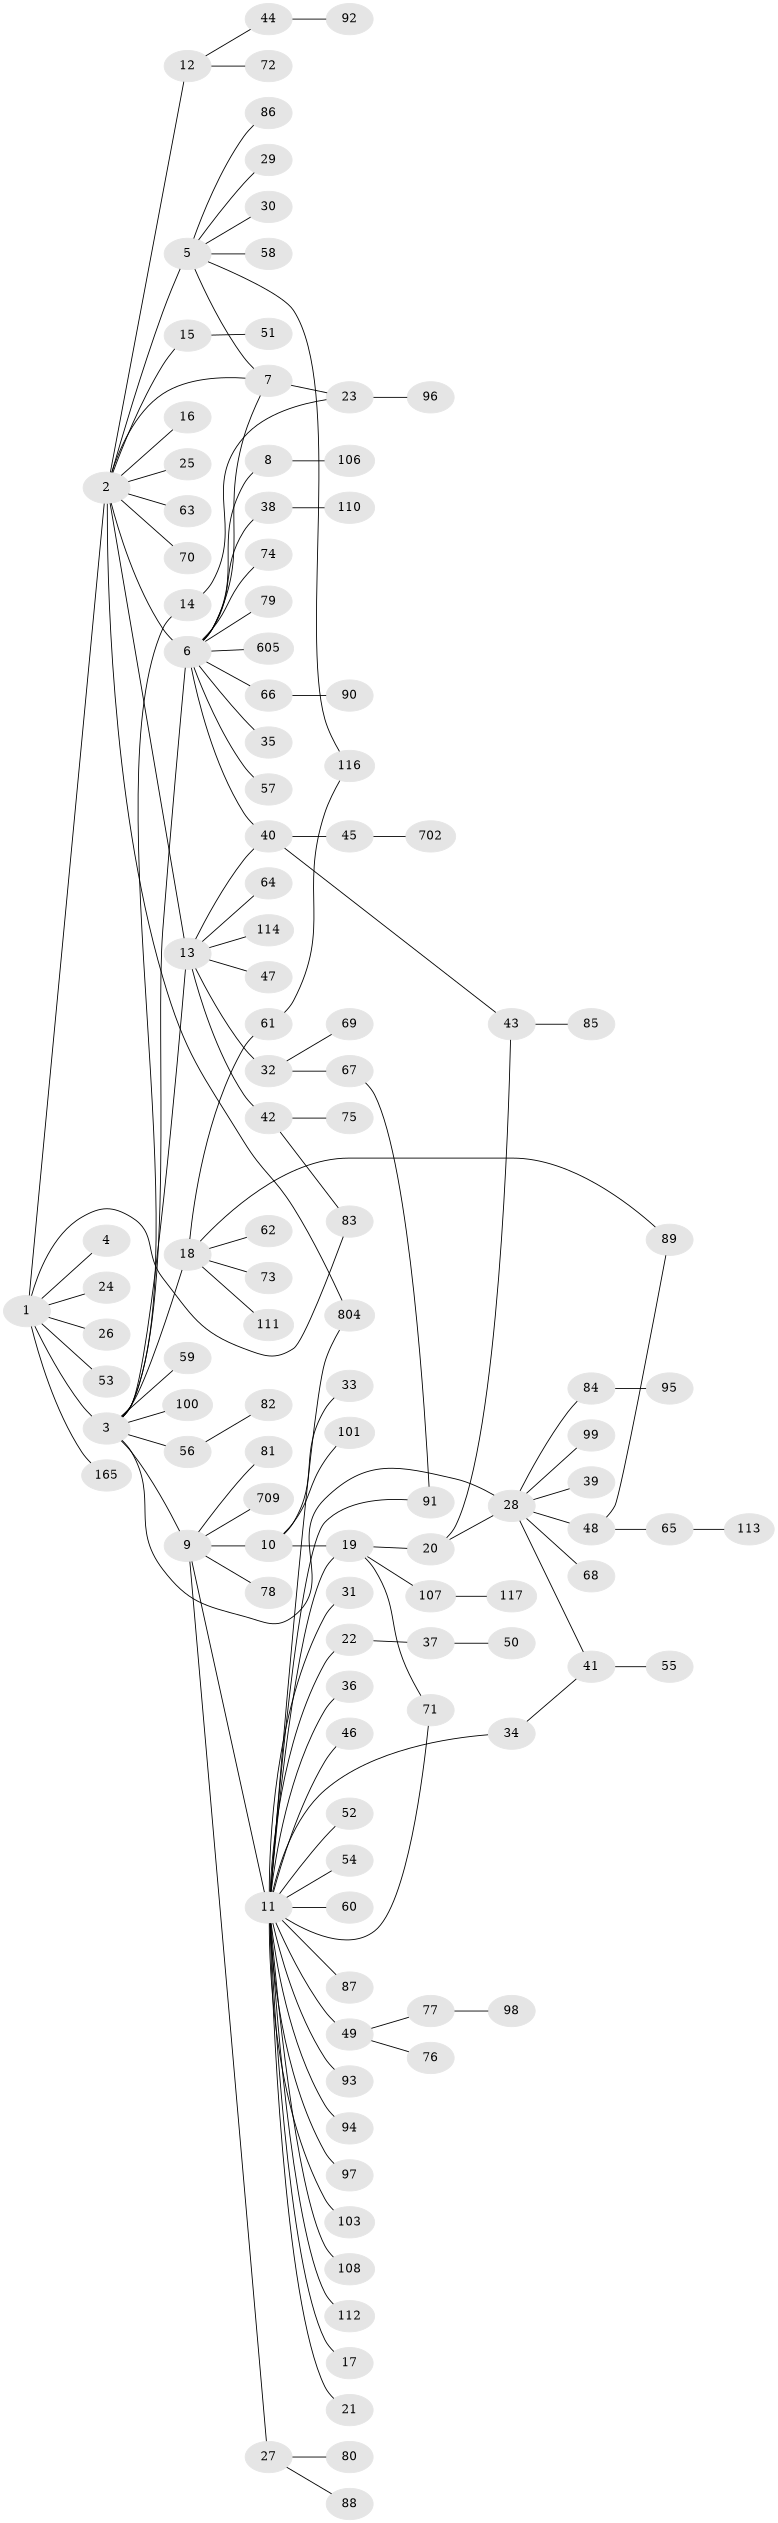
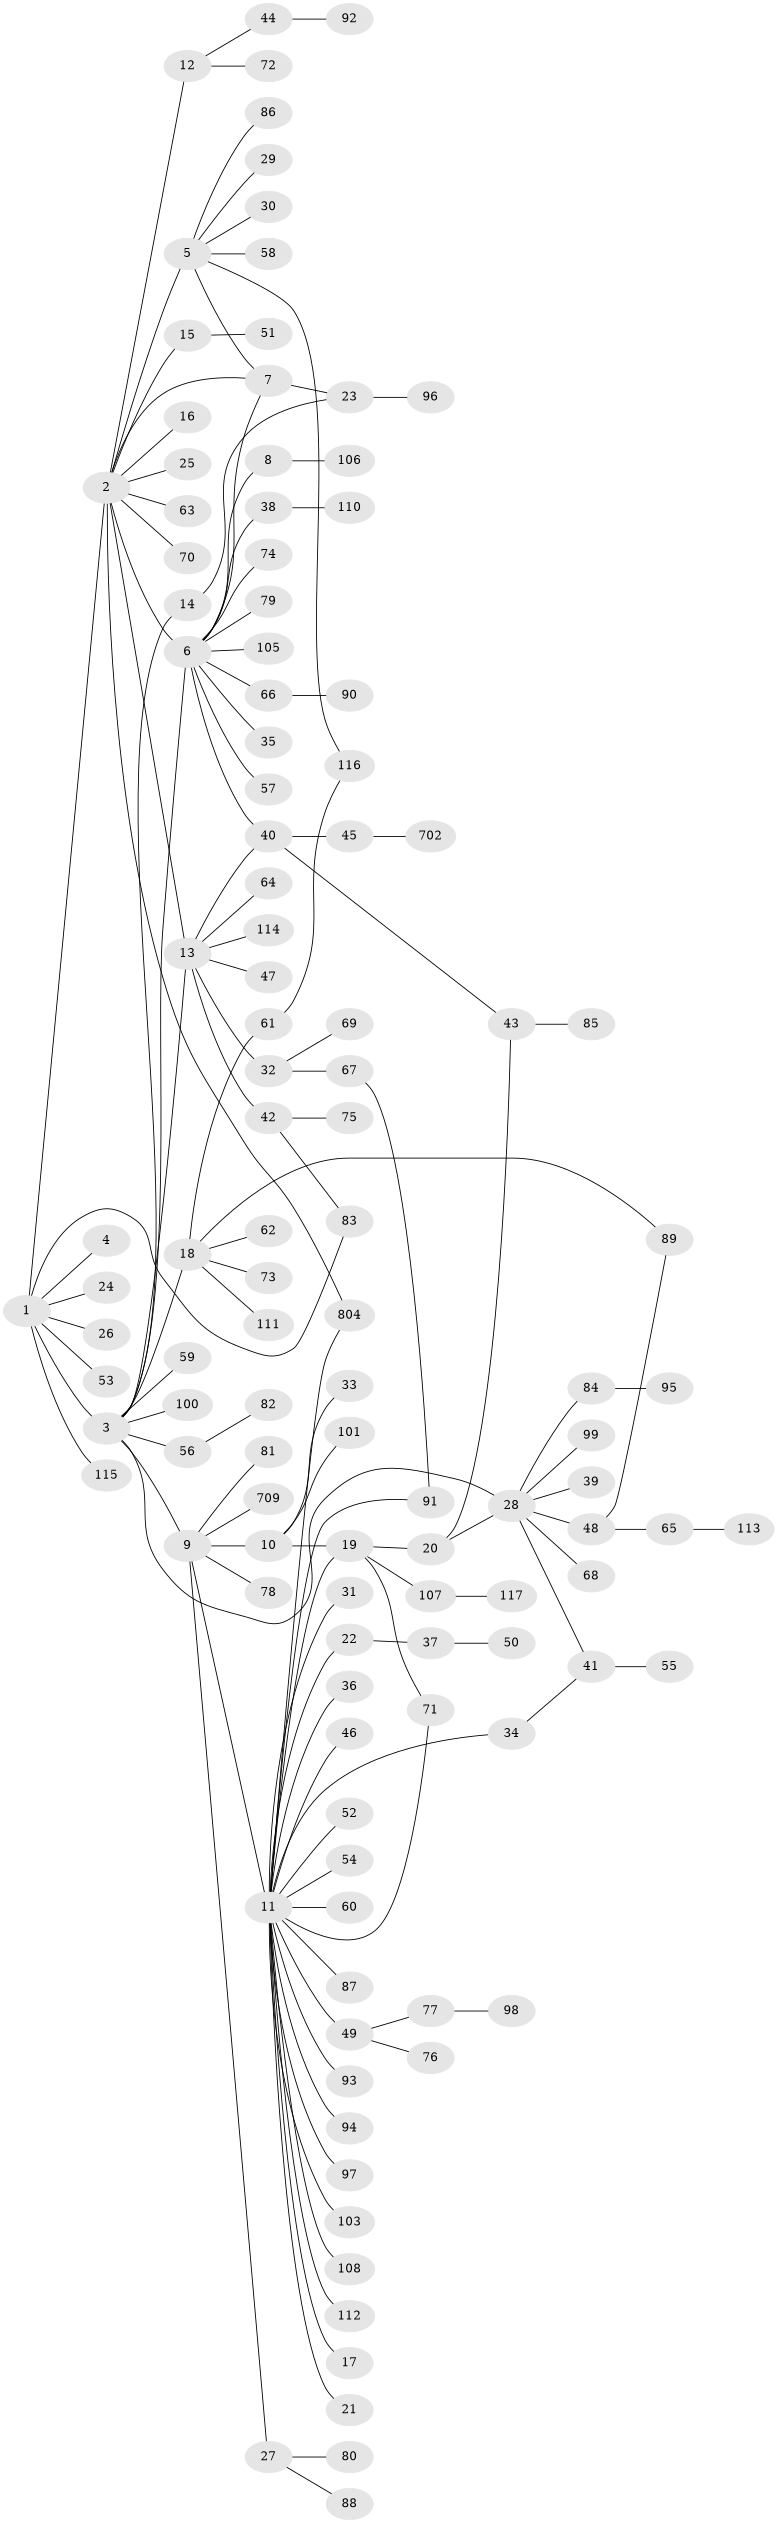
(269, 649) -> (269, 649)
(107, 1475) -> (107, 1475)
